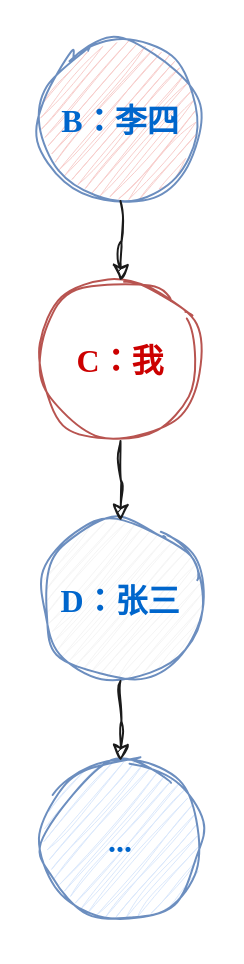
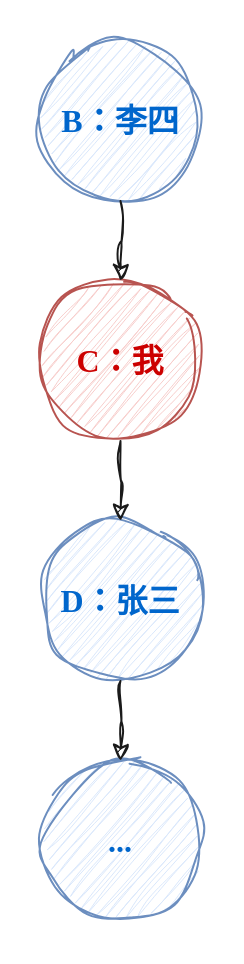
(121, 121) -> (121, 121)
(121, 361) -> (121, 361)
(121, 601) -> (121, 601)
